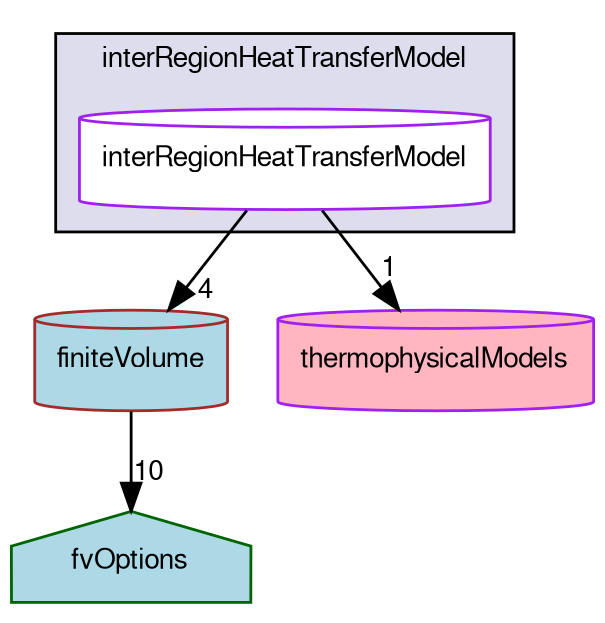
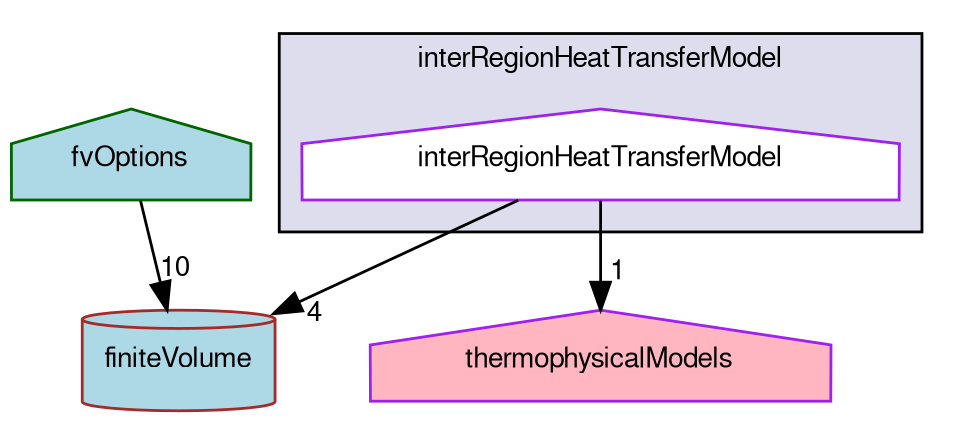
(285, 159) -> (601, 159)
(436, 360) -> (601, 360)
(131, 447) -> (150, 242)
